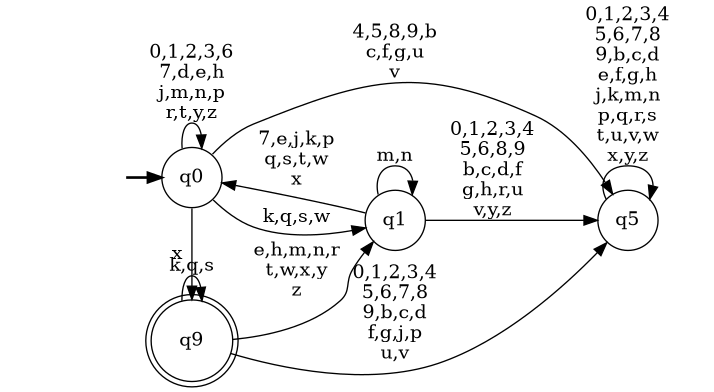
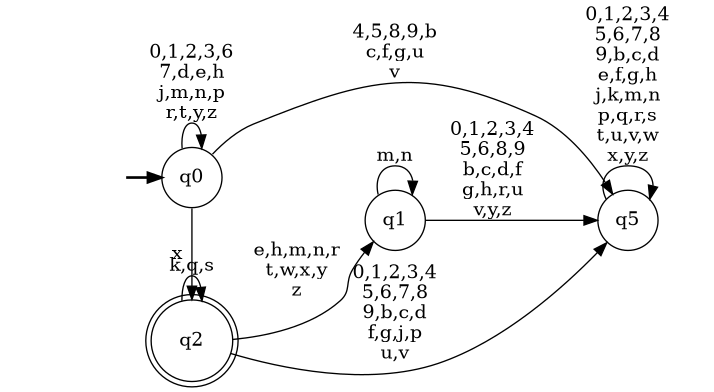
(301, 198) -> none
(278, 233) -> none
(192, 341) -> (192, 341)
